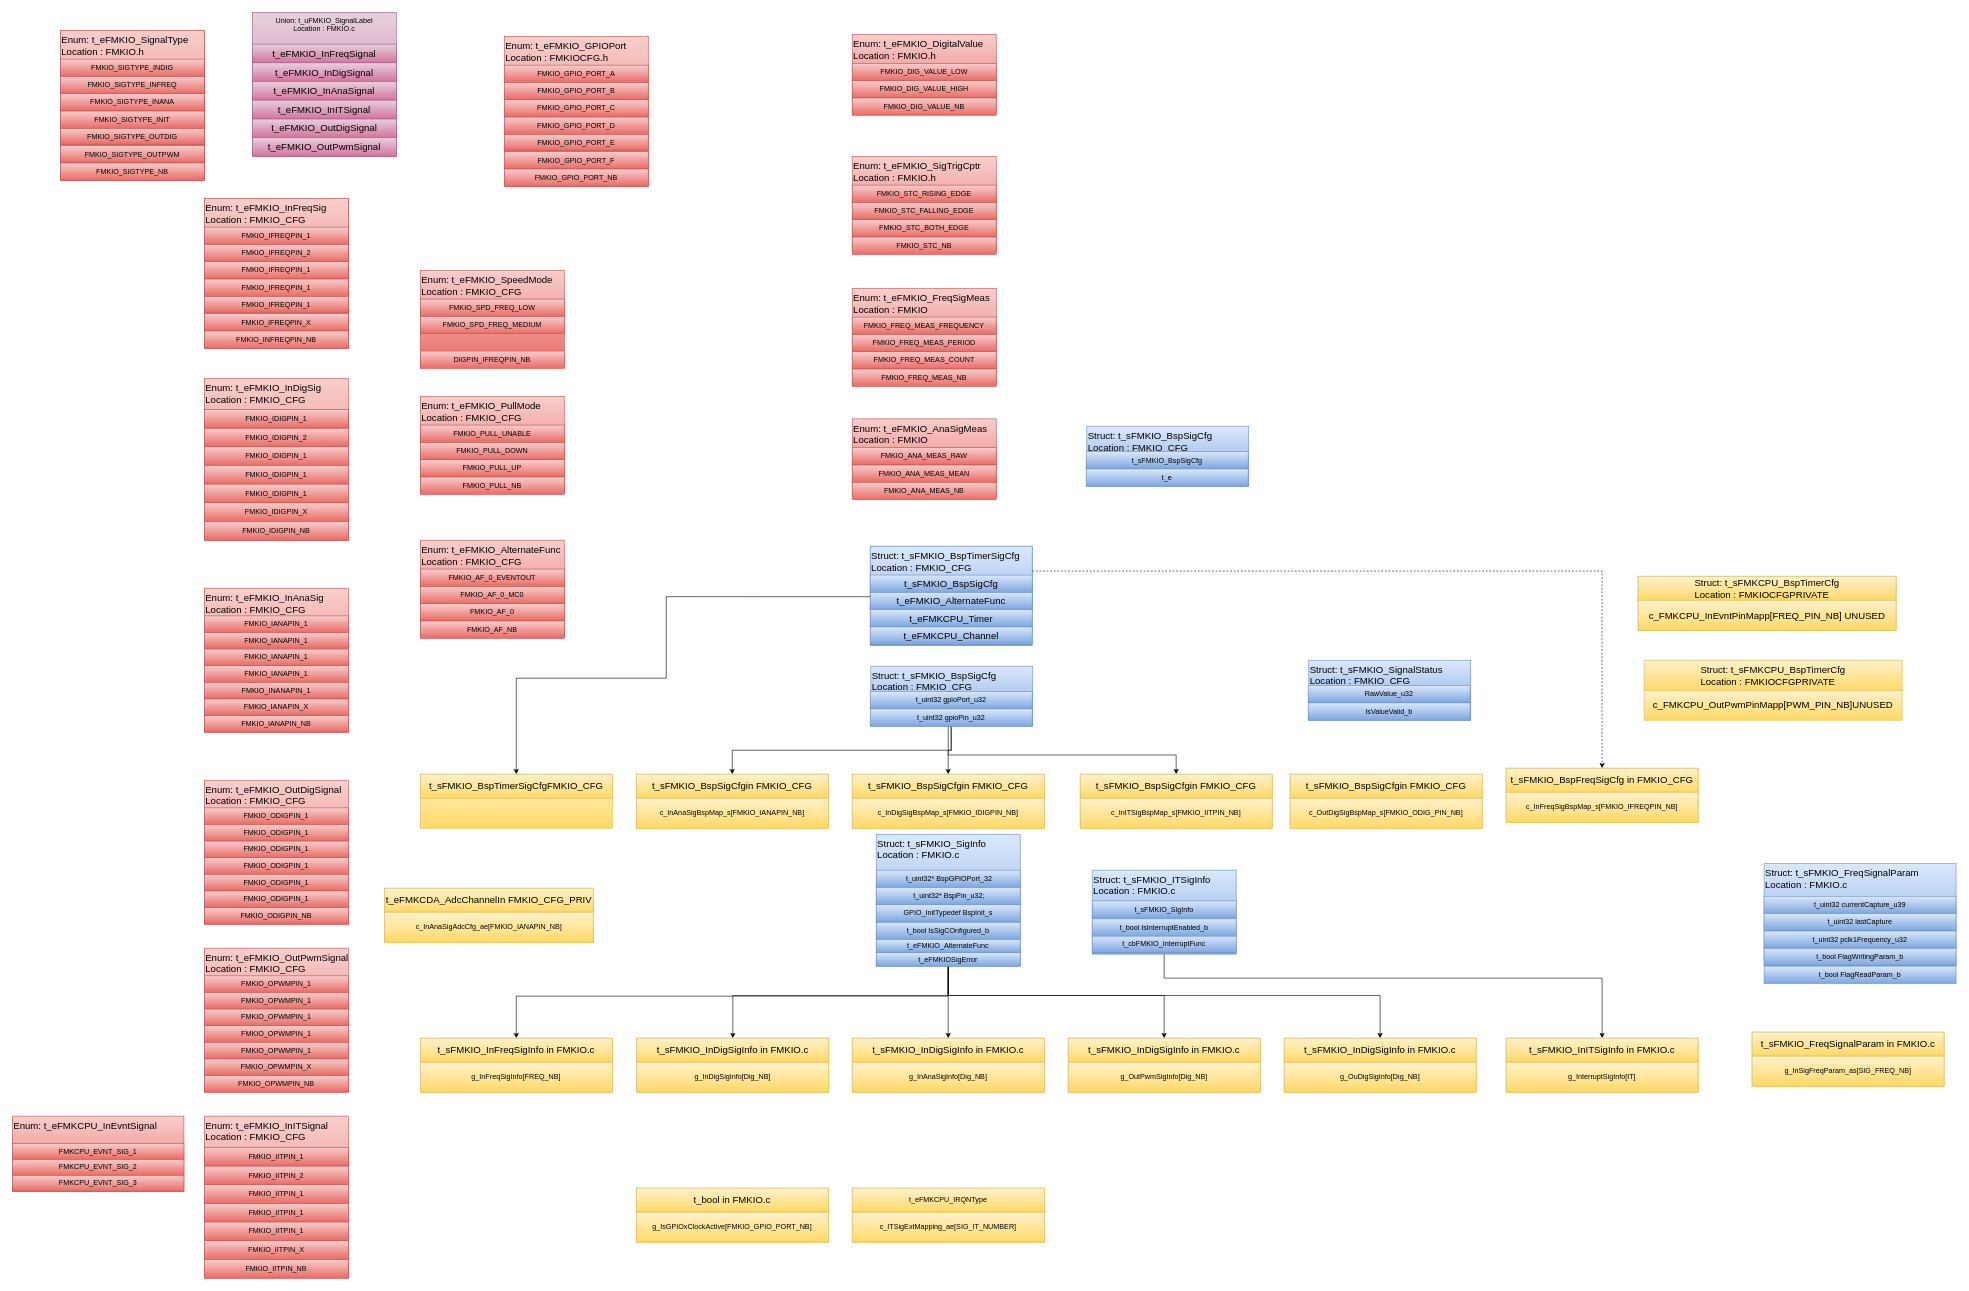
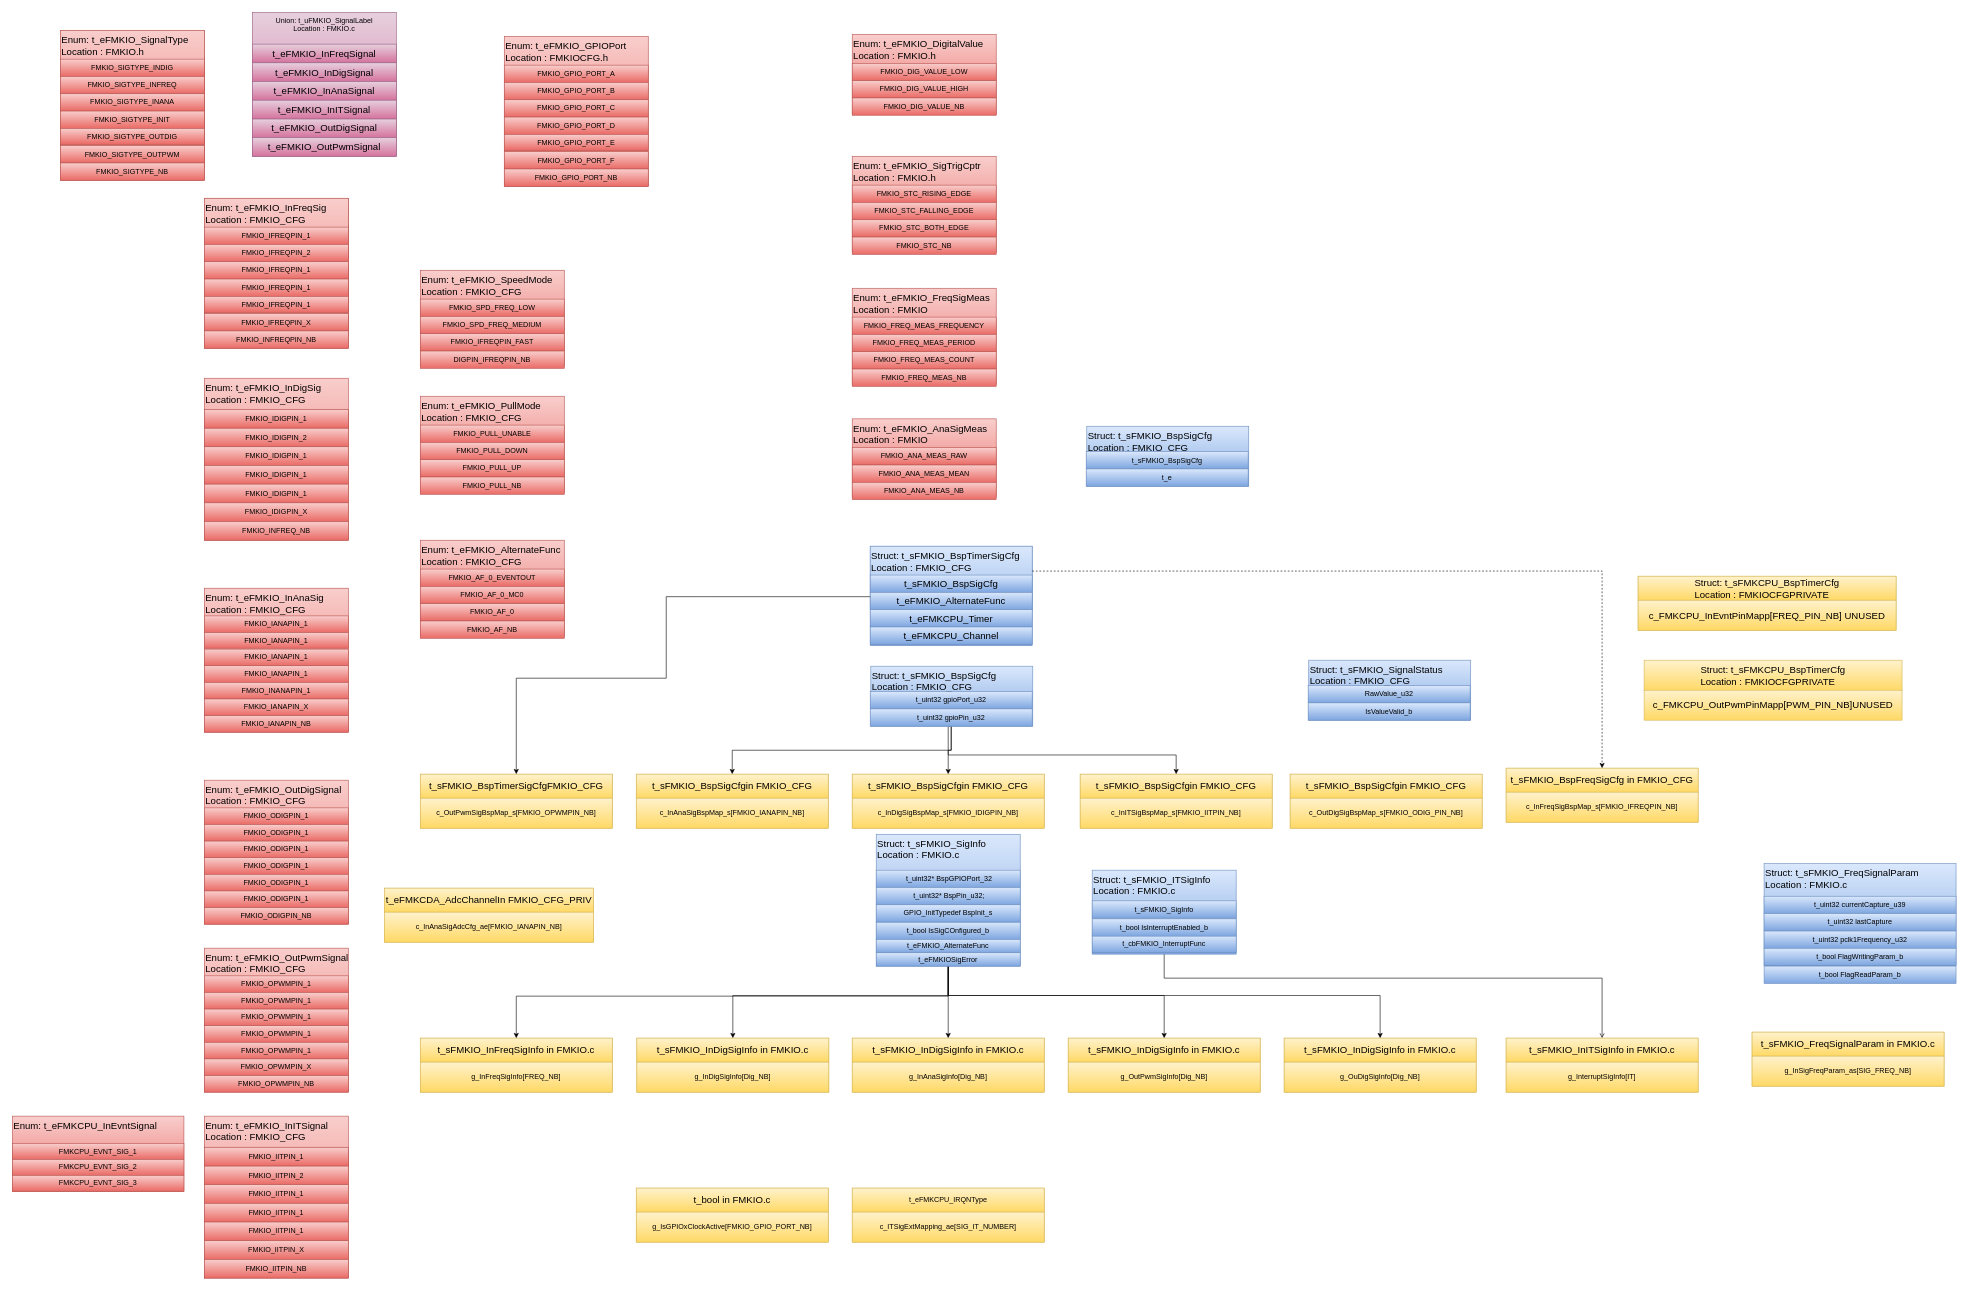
none -> (492, 342)
(276, 531) -> (276, 531)
none -> (516, 813)
(1602, 1032) -> (1602, 1034)
